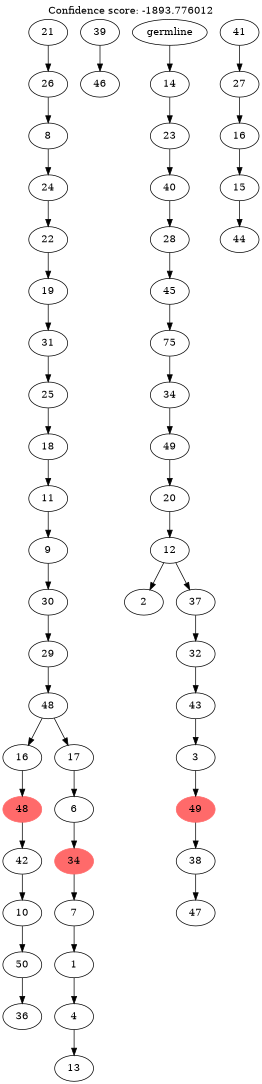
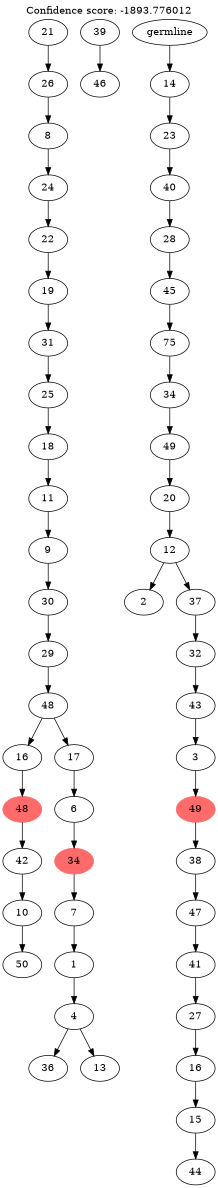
none -> (196, 935)
(22, 987) -> (63, 1039)
